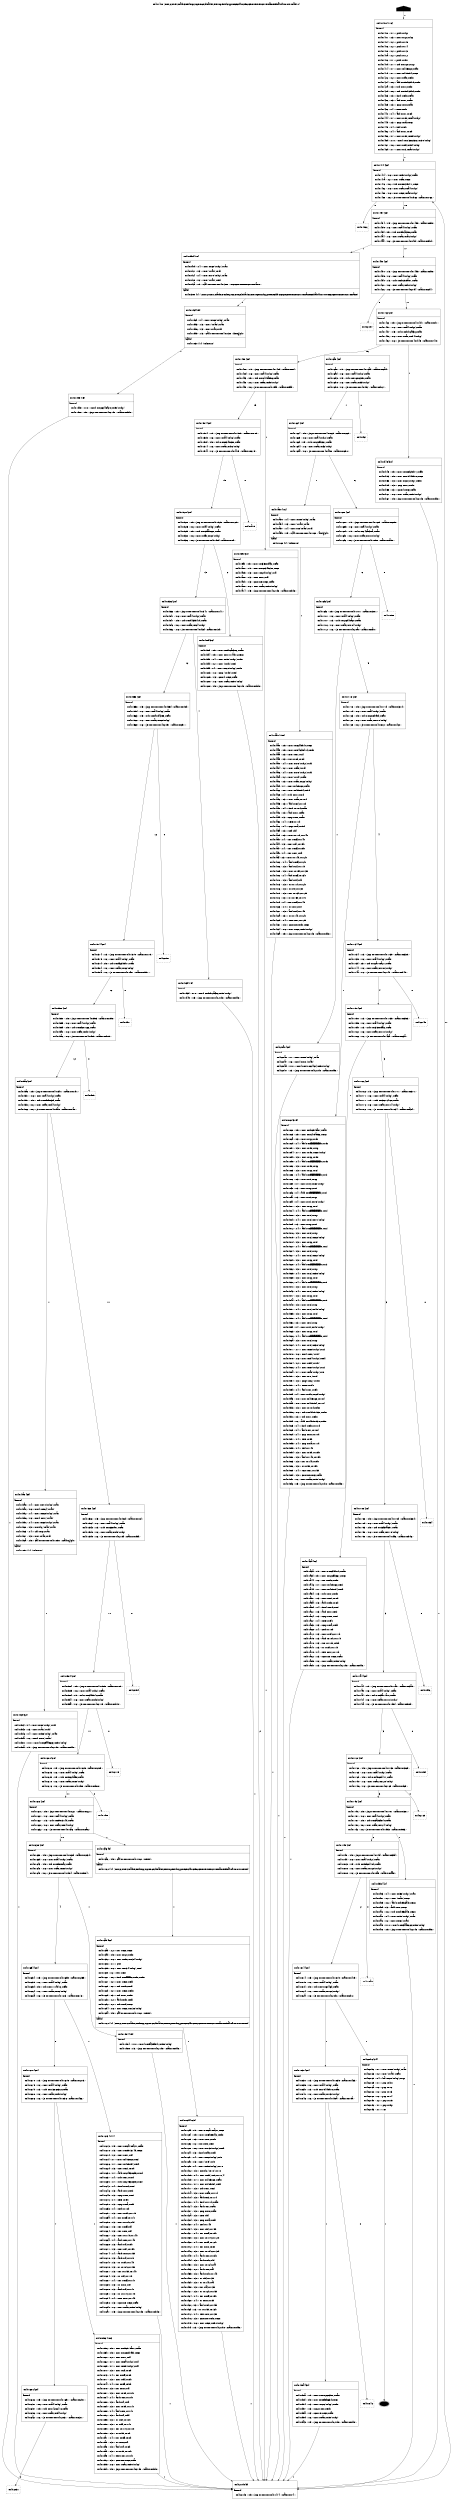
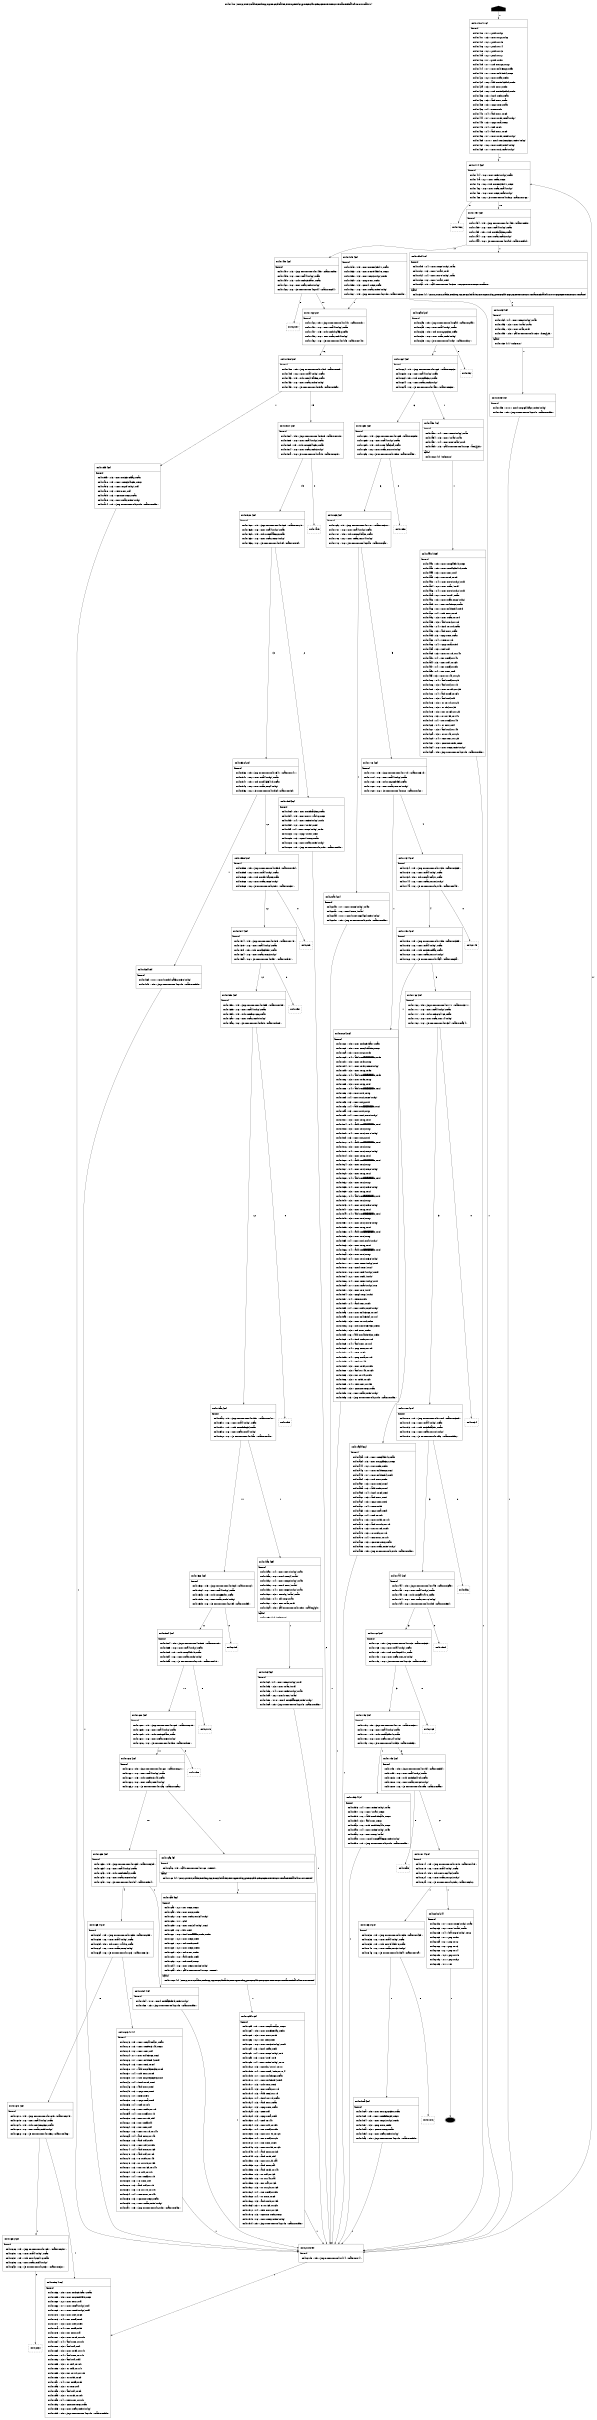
(408, 401) -> (353, 303)
(191, 2486) -> (210, 2299)
